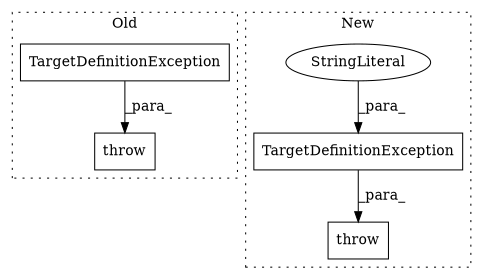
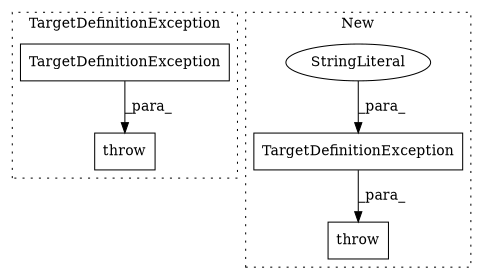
(125, 24) -> (125, 24)
